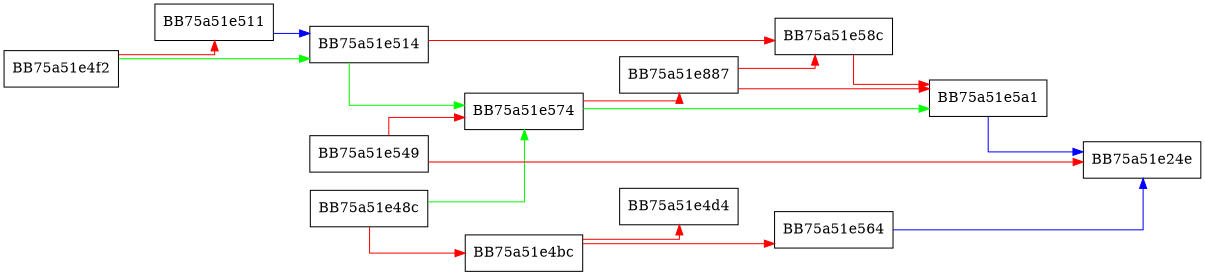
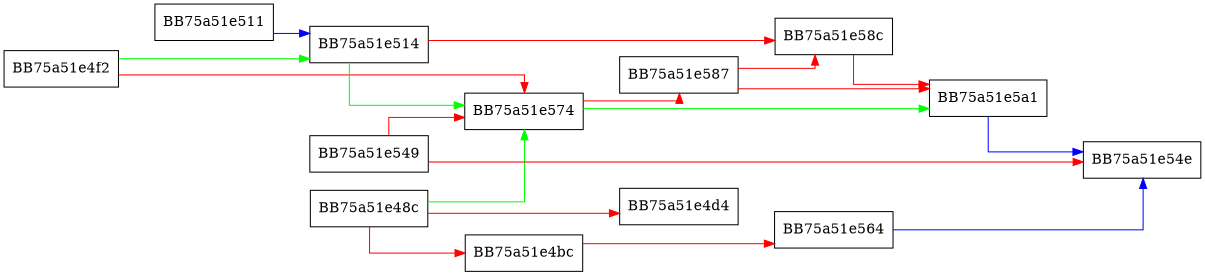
(169, 55) -> (325, 75)
(679, 75) -> (679, 75)
(1142, 160) -> (1142, 160)
(633, 239) -> (519, 213)
